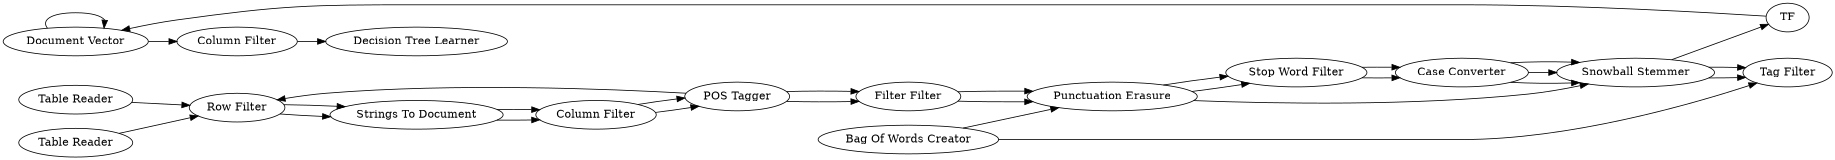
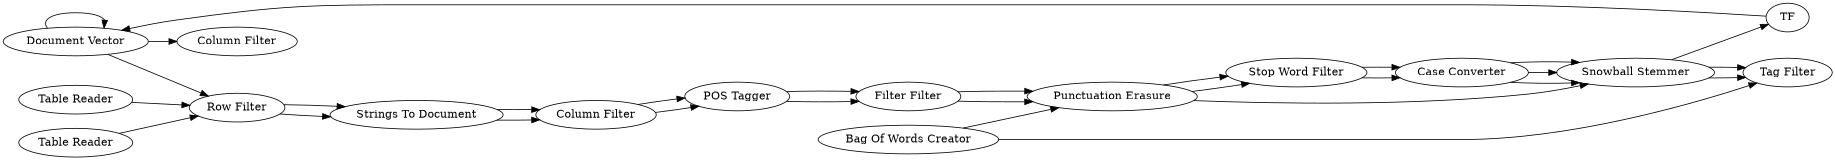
(417, 41) -> none
(485, 88) -> (154, 74)
